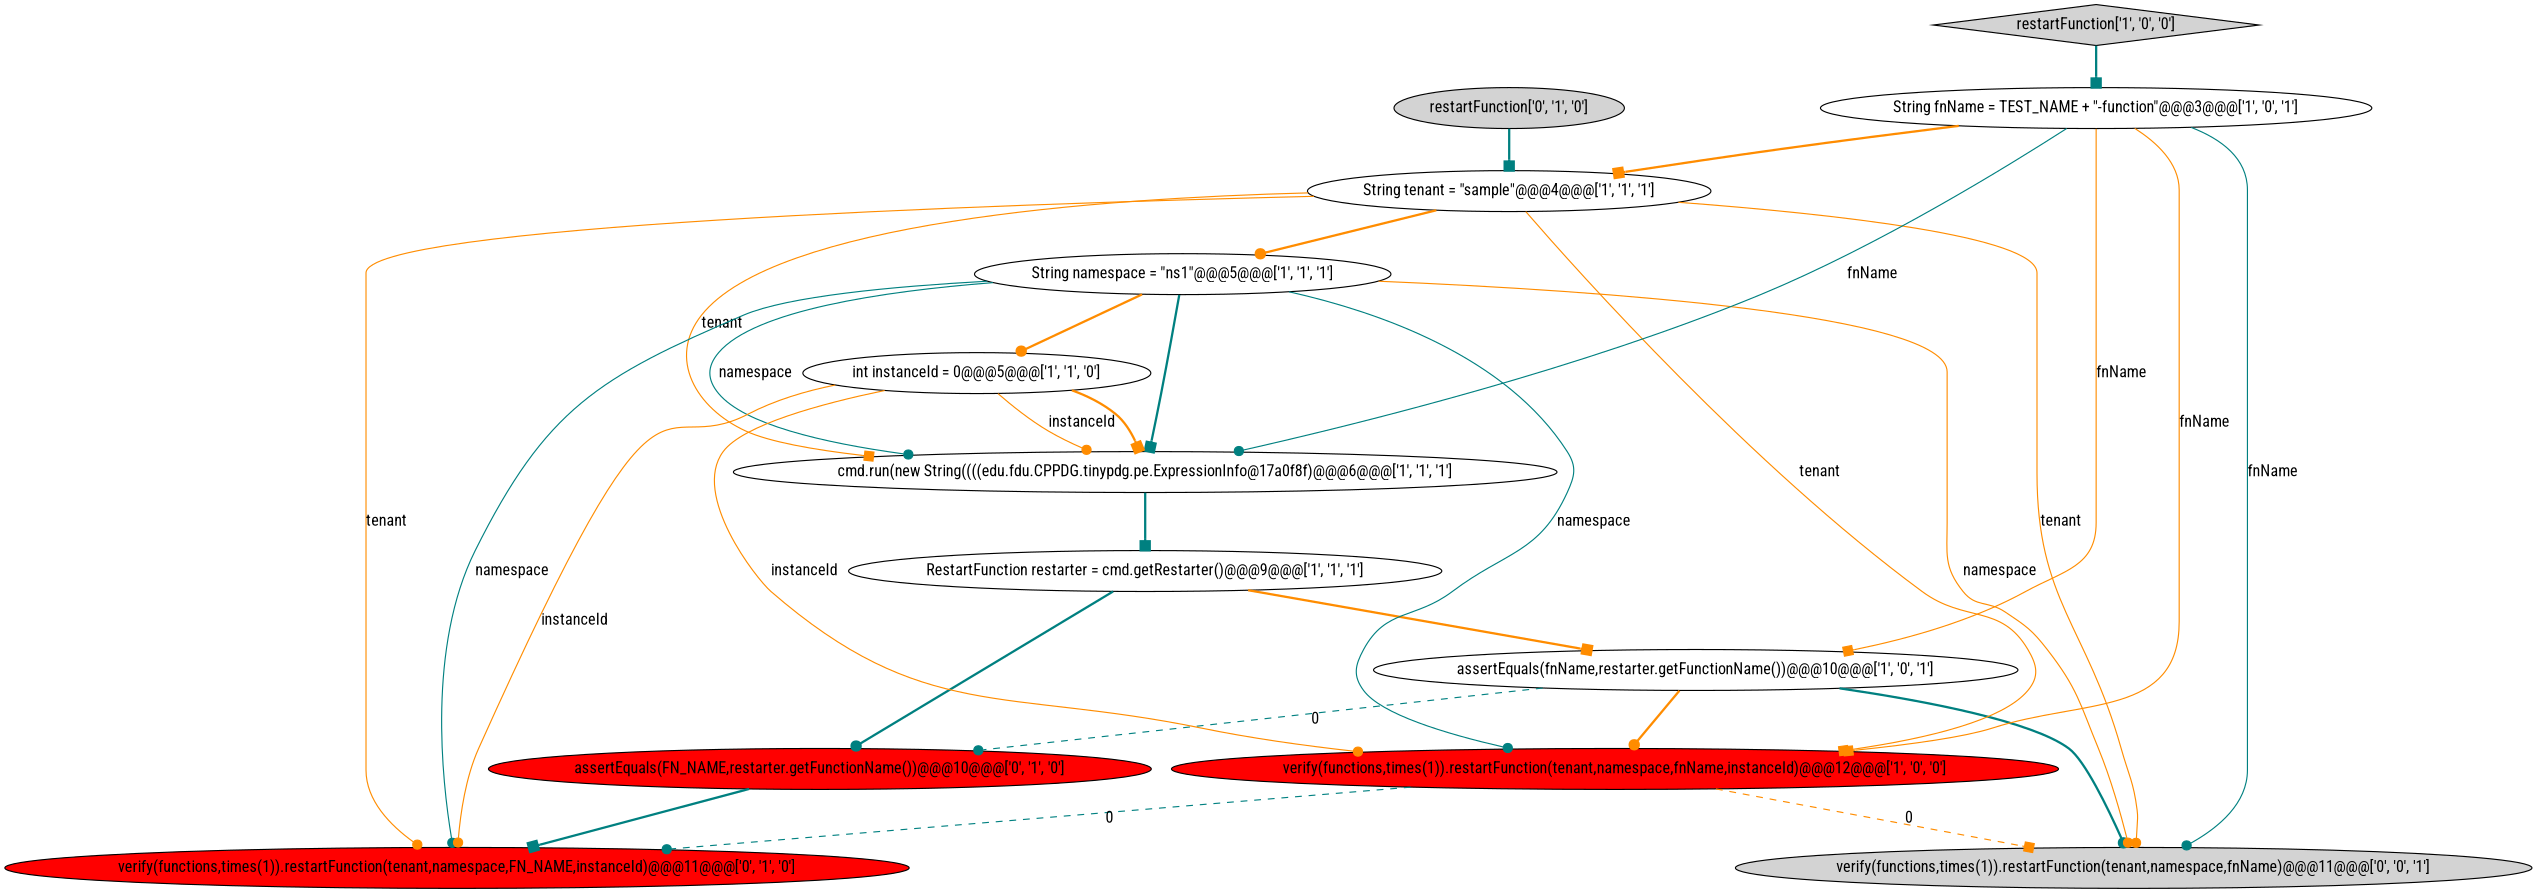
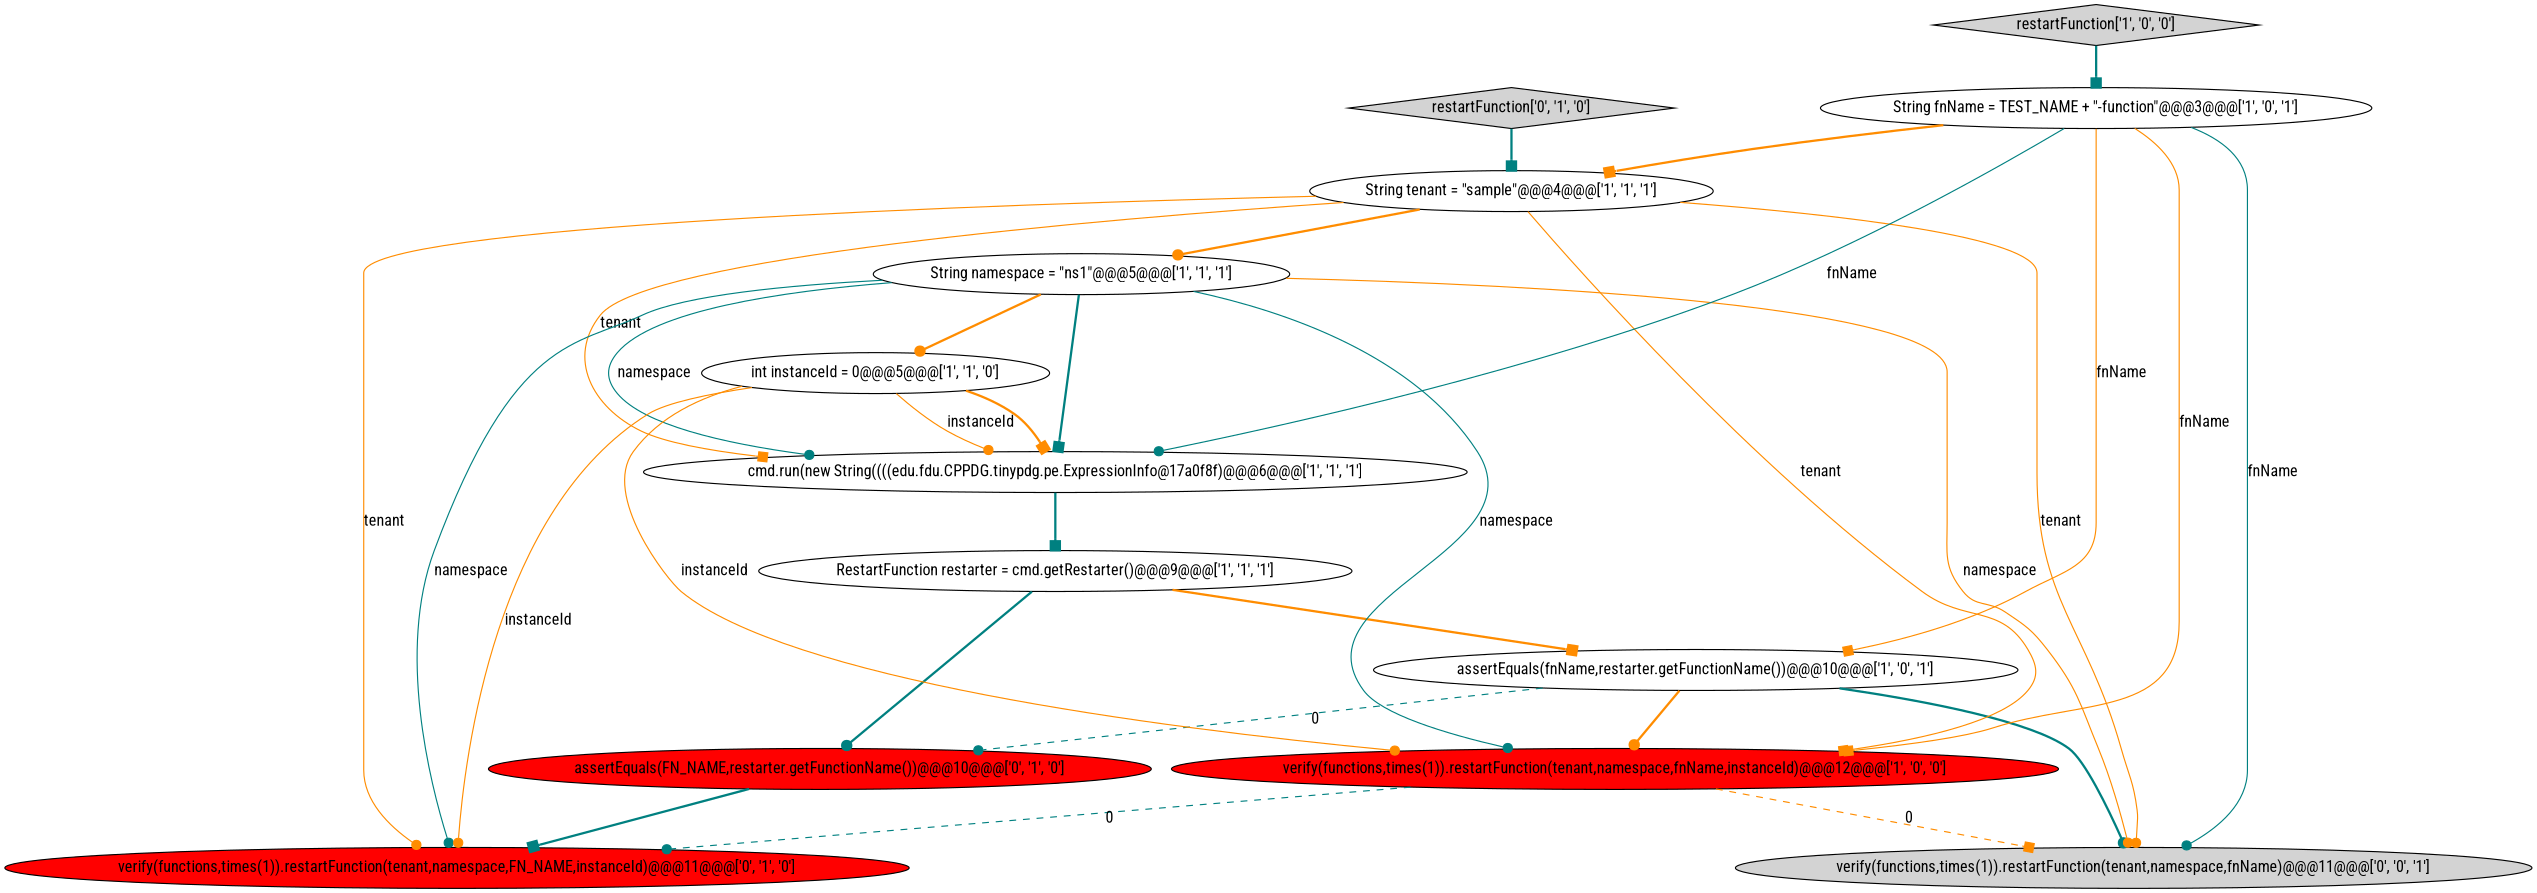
(1509, 108) -> (1512, 108)
